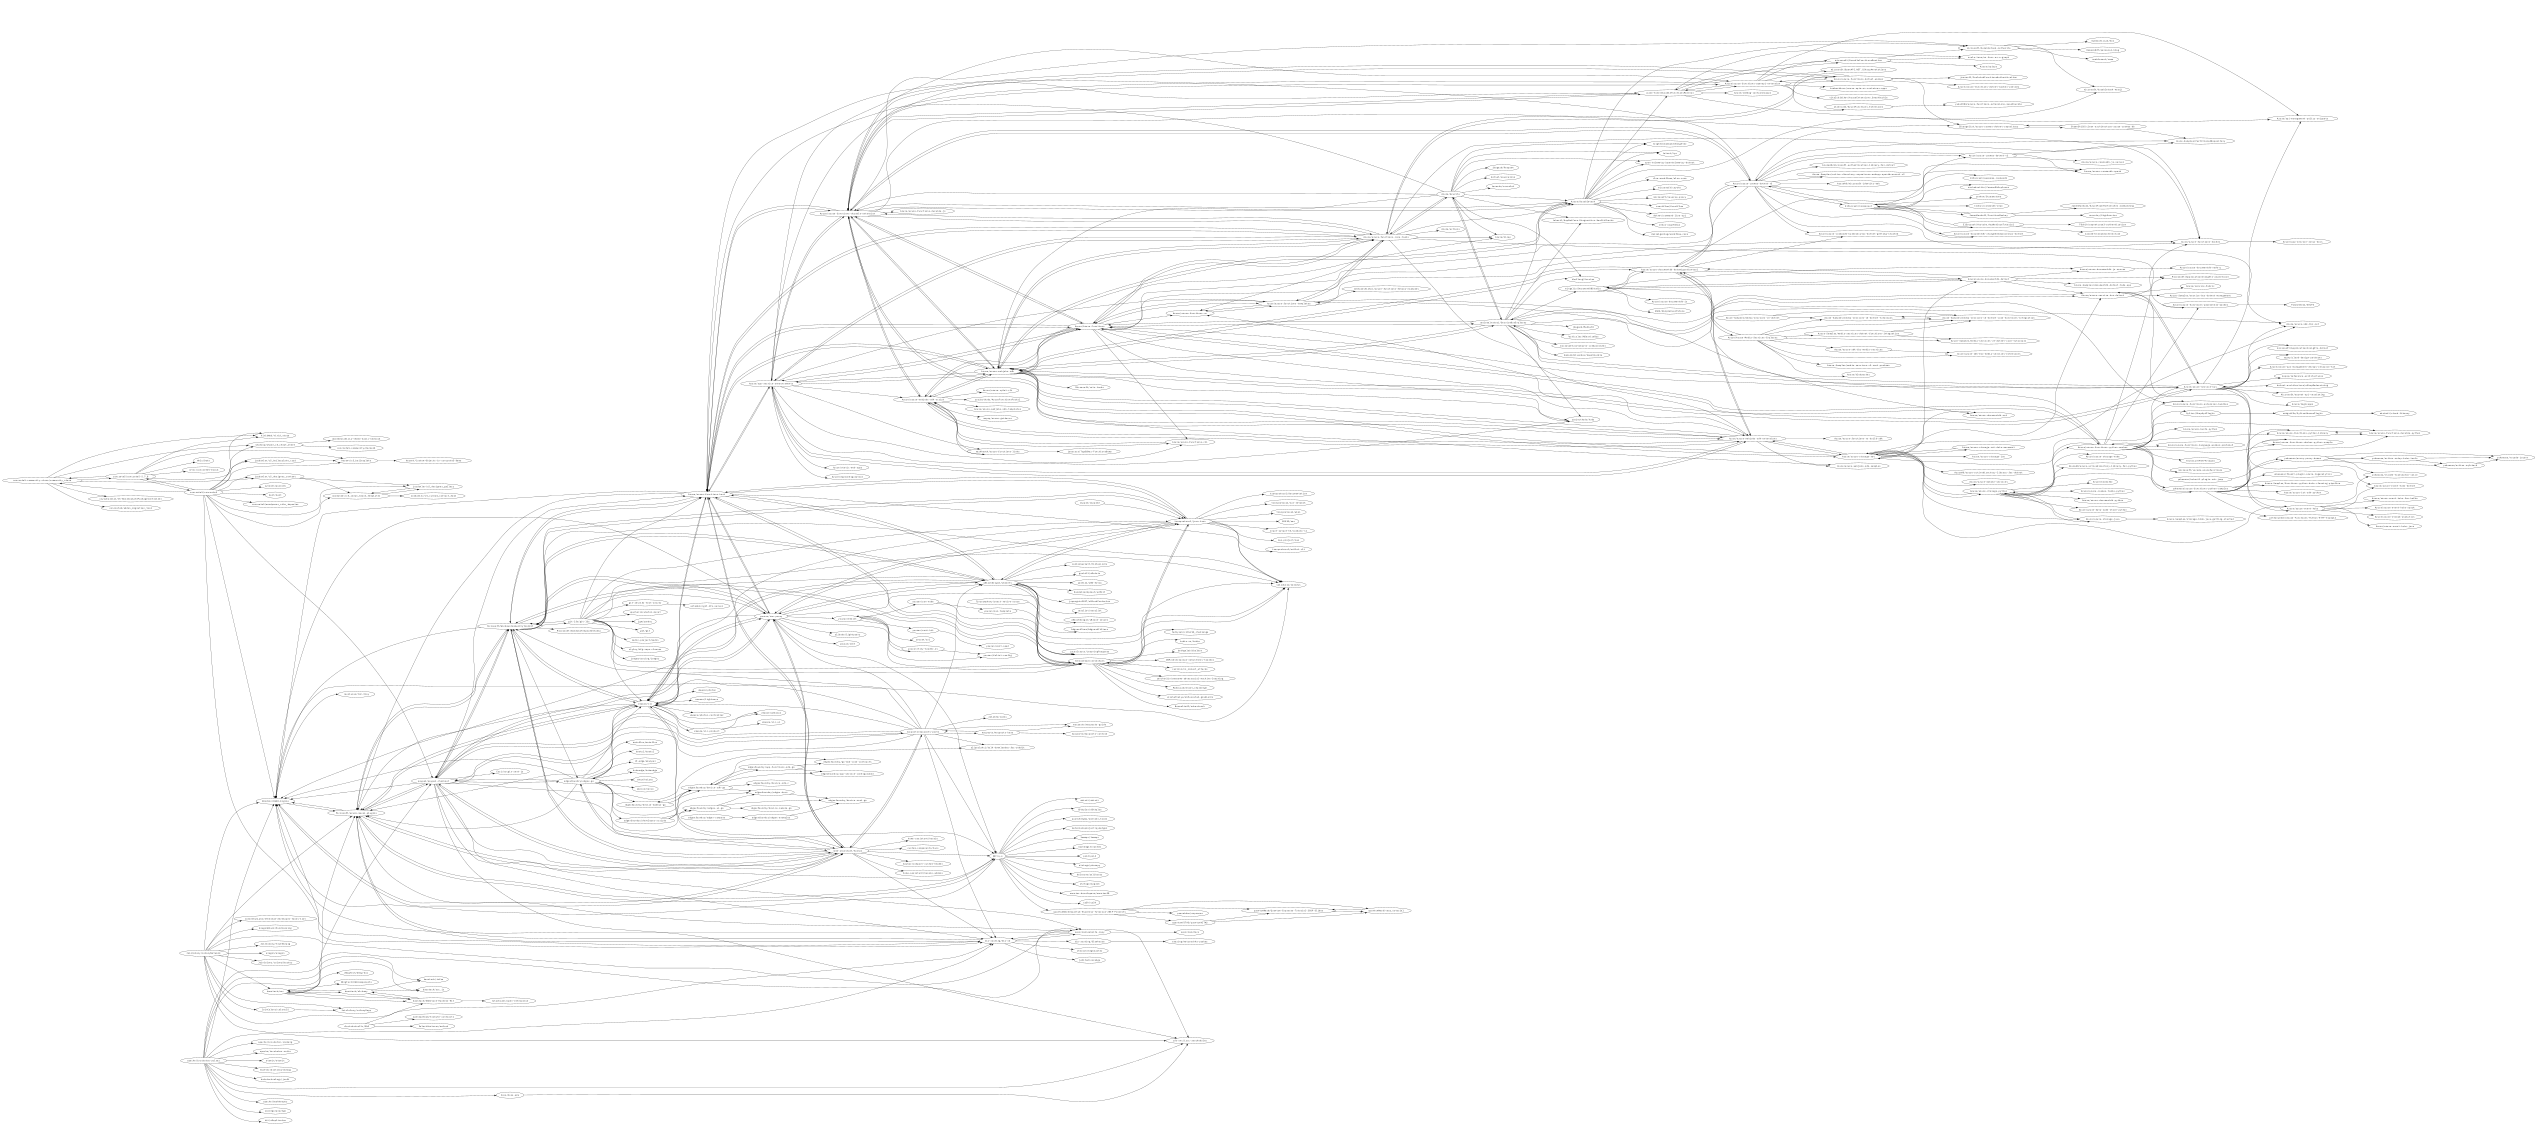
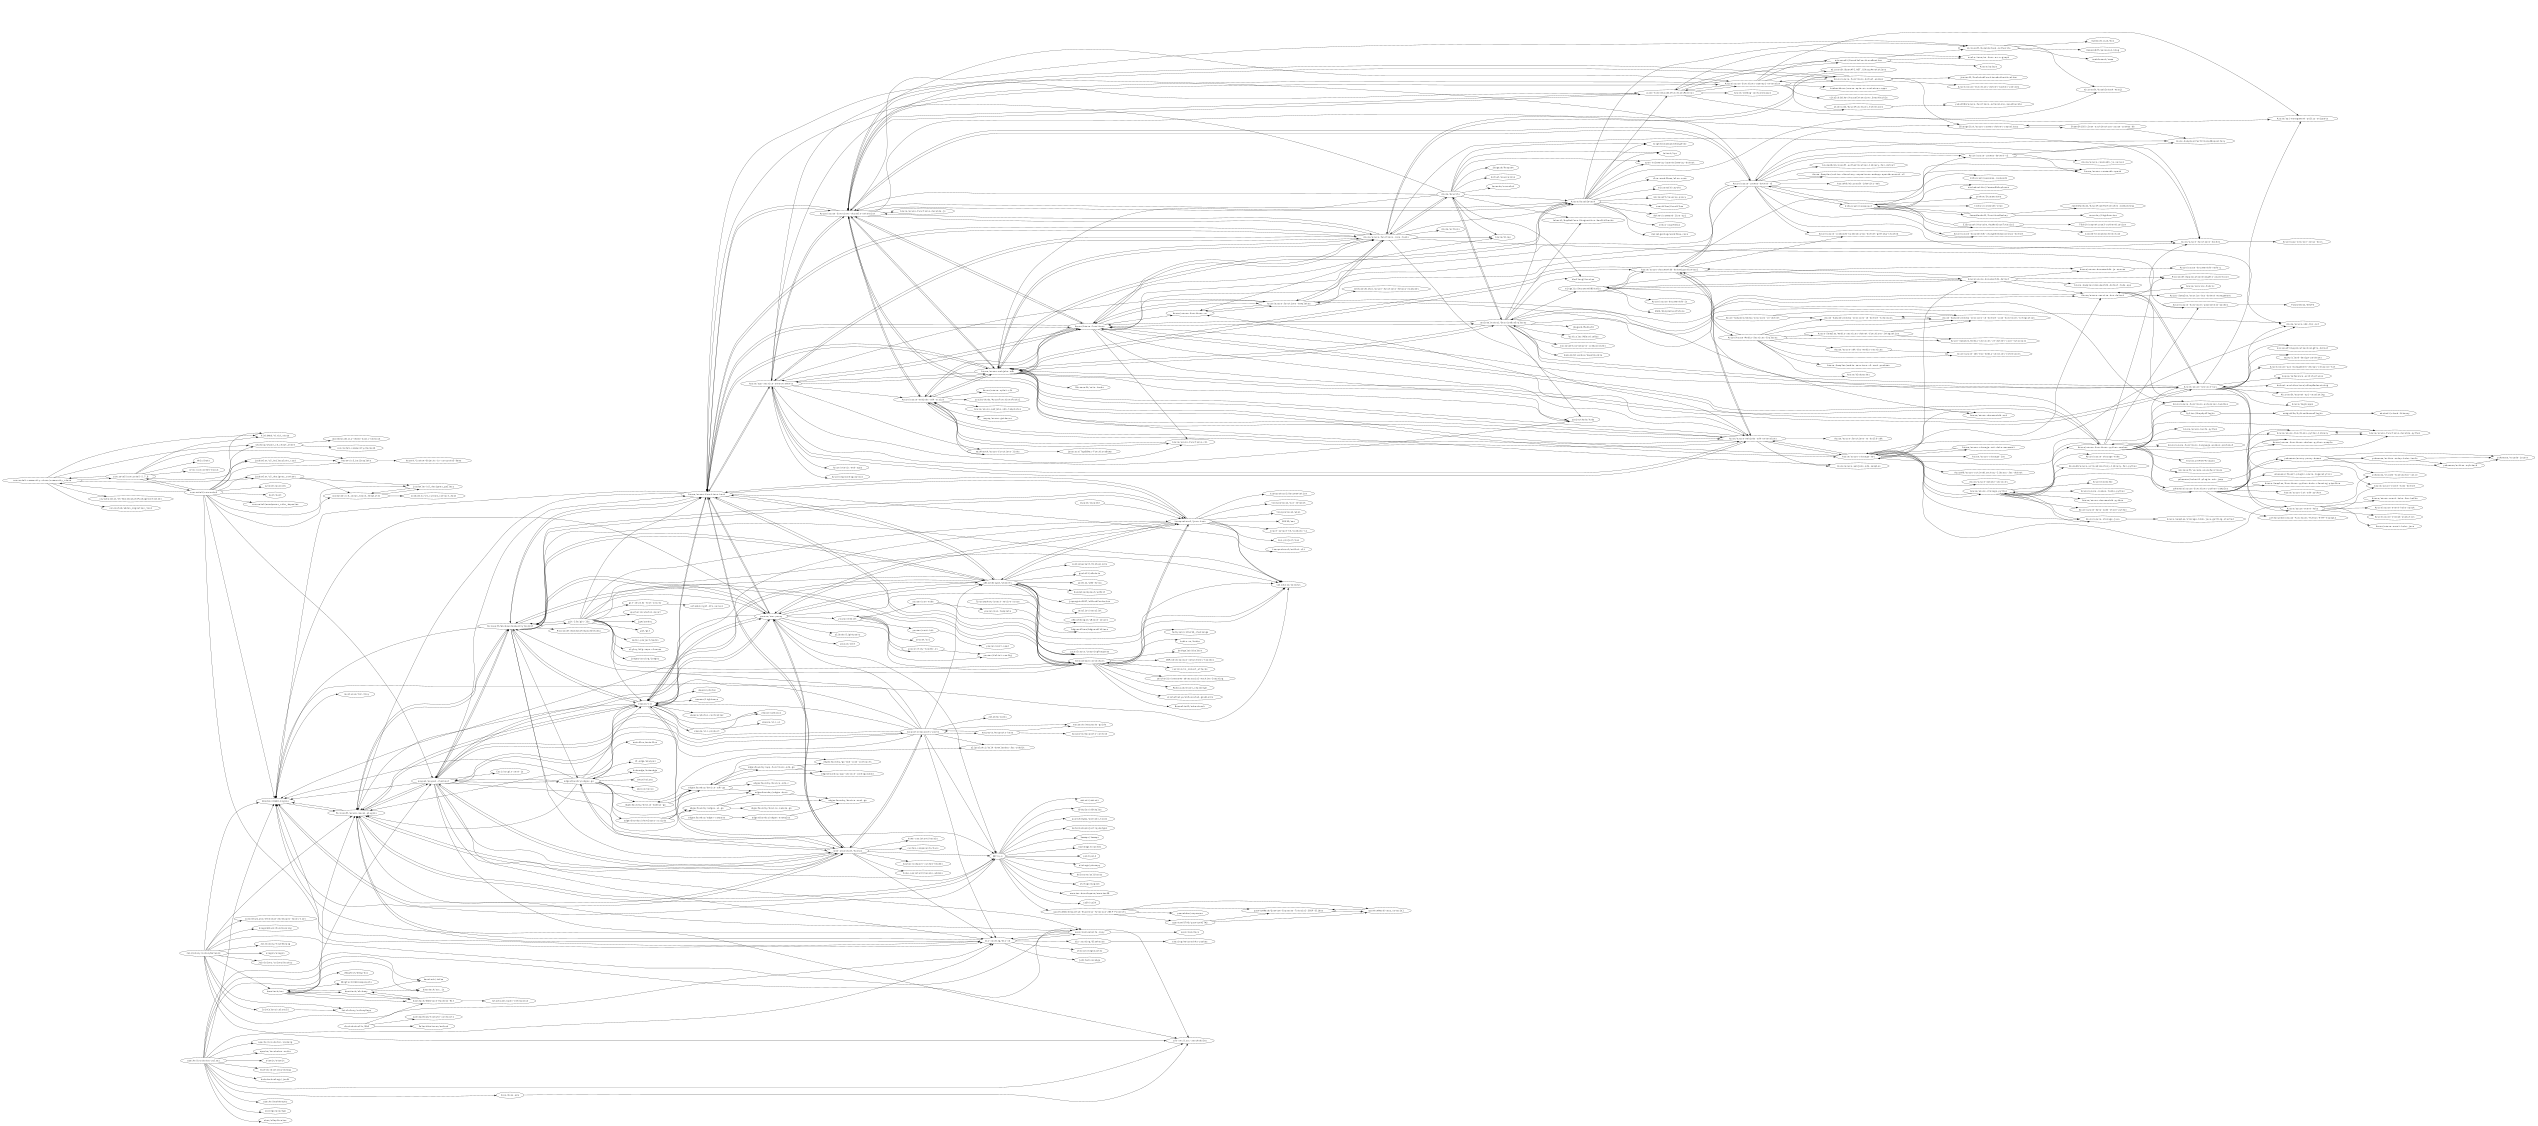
(645, 752) -> none
(597, 838) -> none
(275, 1120) -> (275, 1120)
